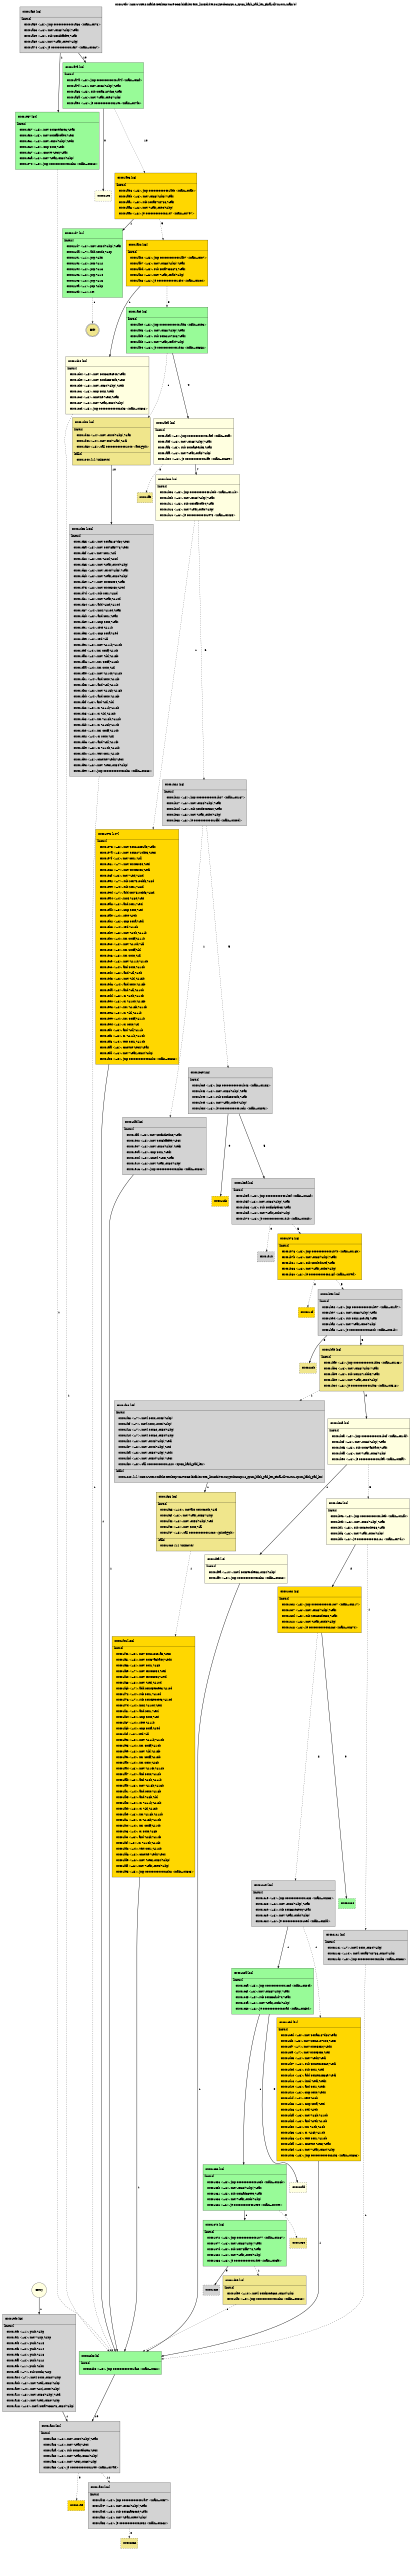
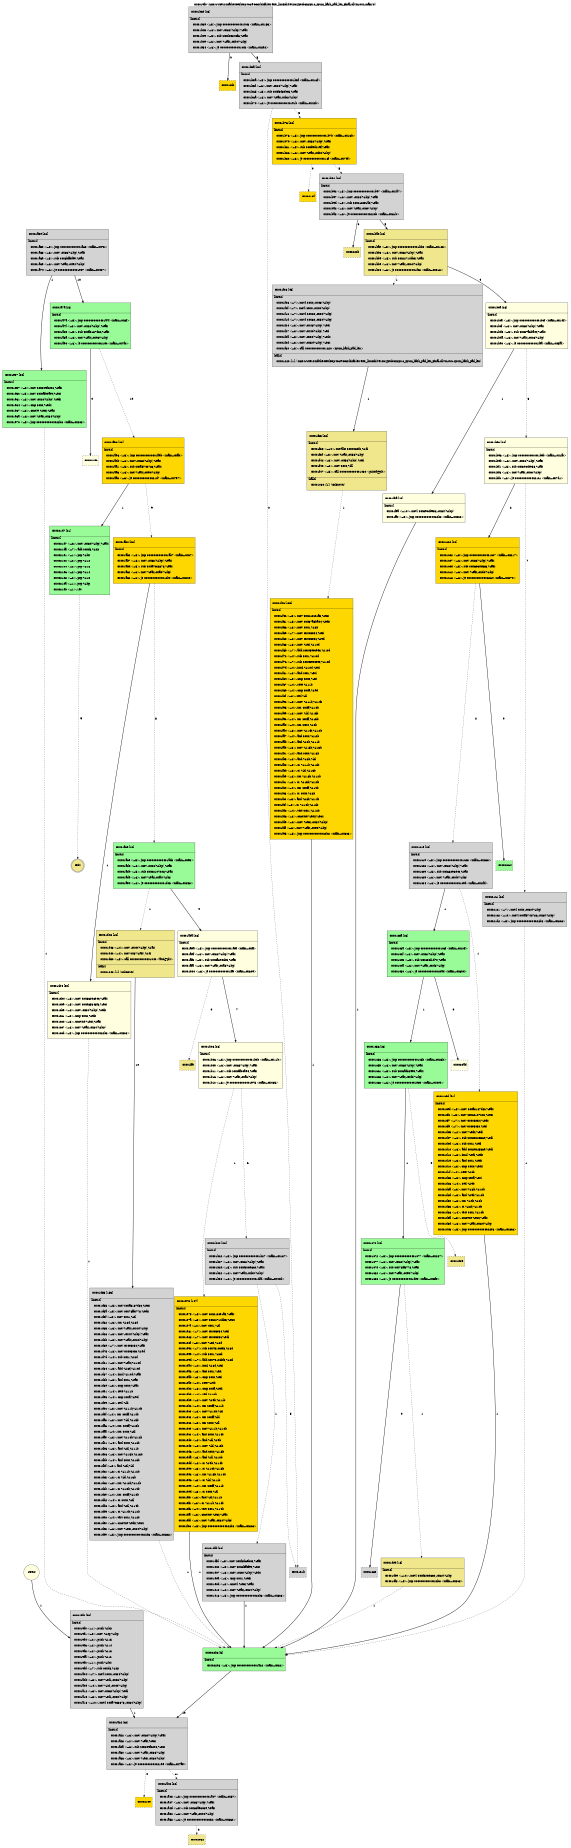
(94, 302) -> (81, 719)
(217, 946) -> (286, 1425)
(39, 2290) -> (31, 1572)
